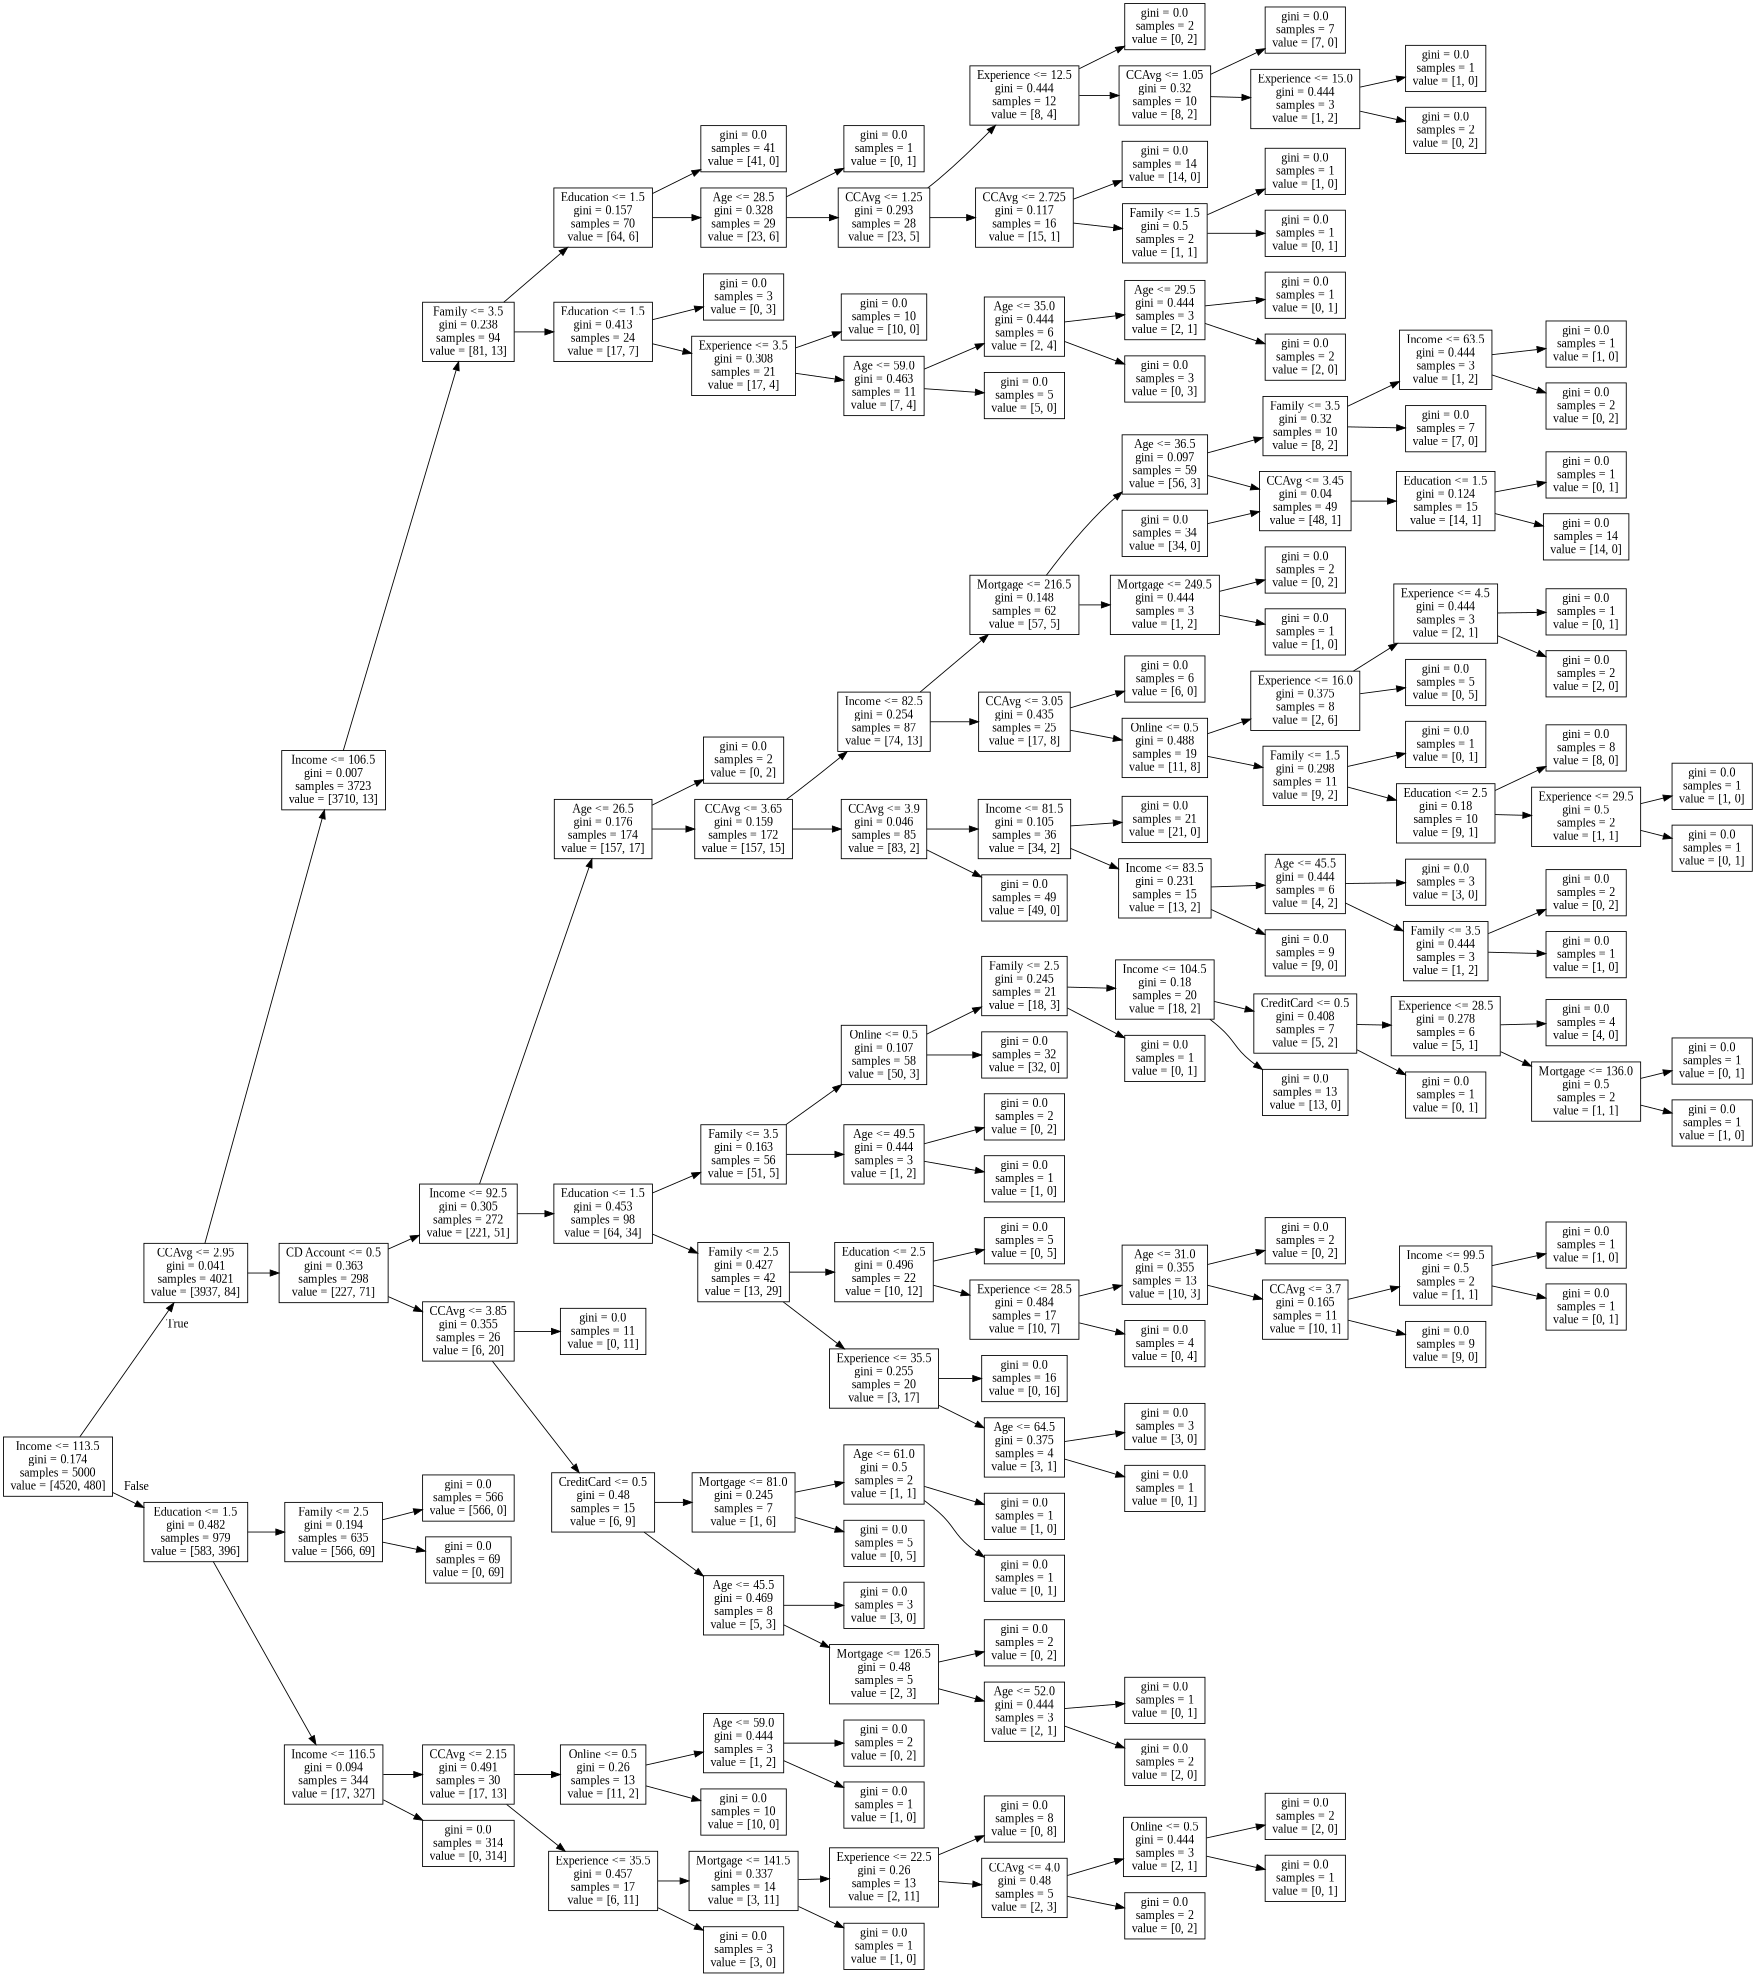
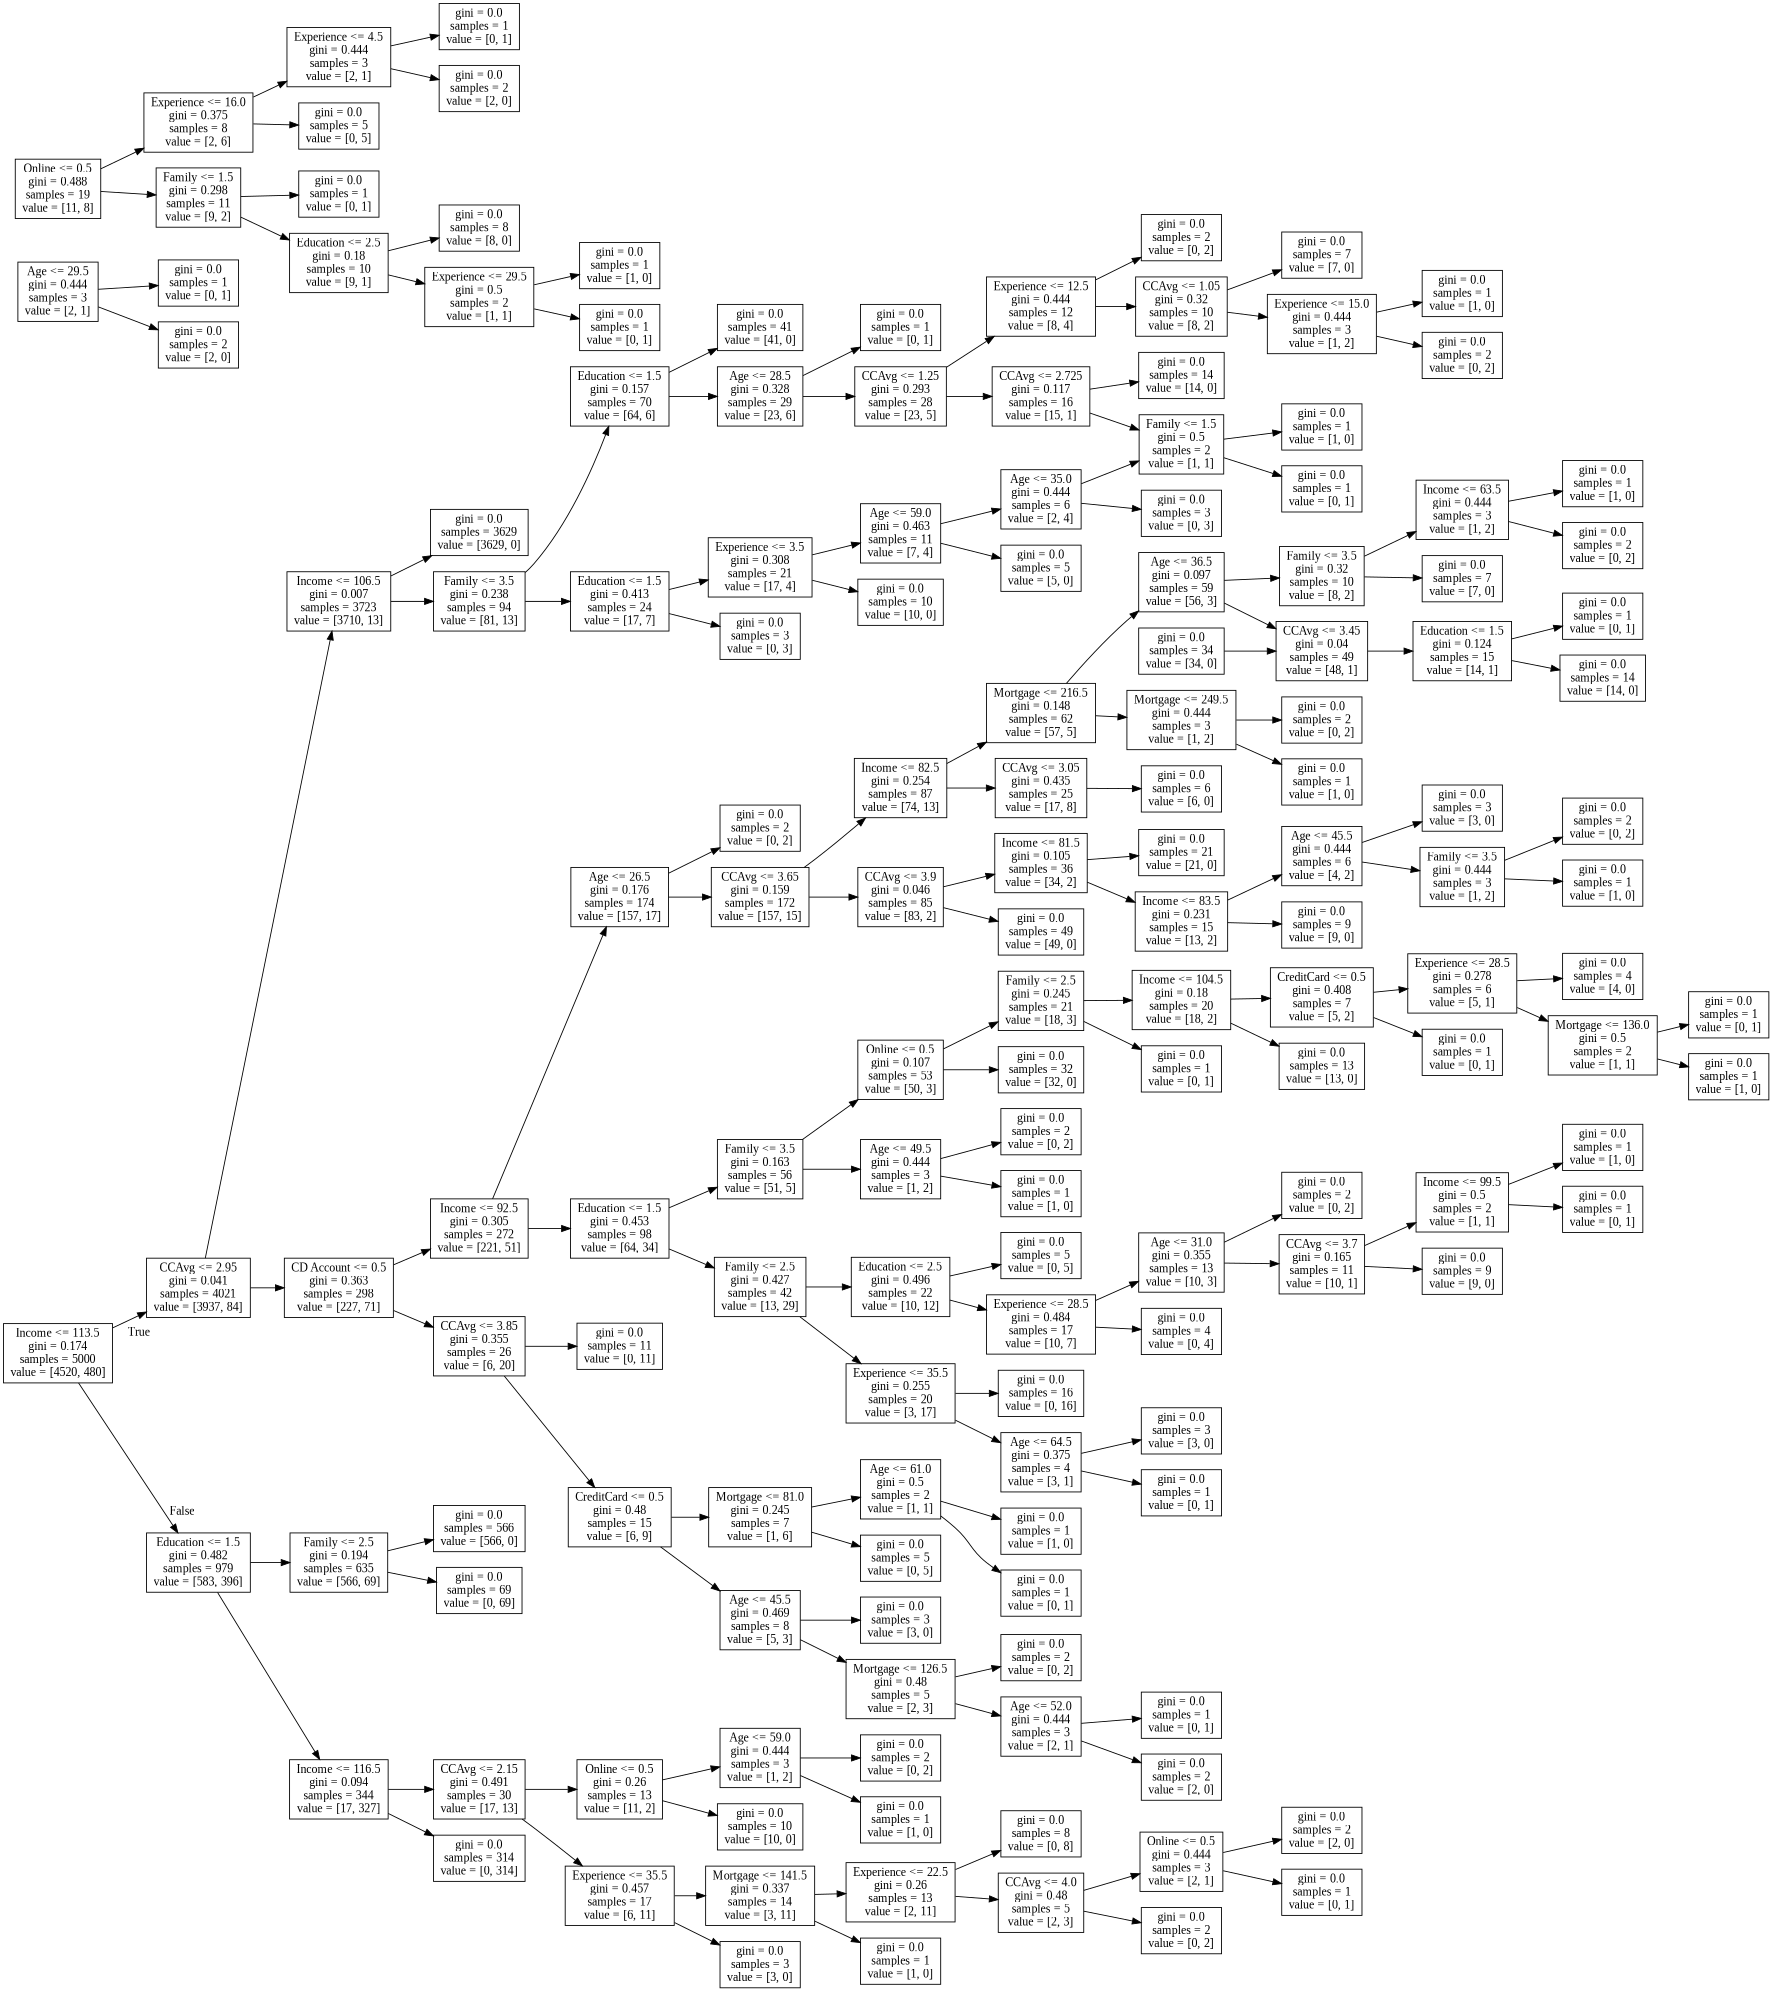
(1090, 319) -> (1106, 474)
none -> (479, 532)
(1092, 734) -> none
(884, 1055) -> (901, 1070)
